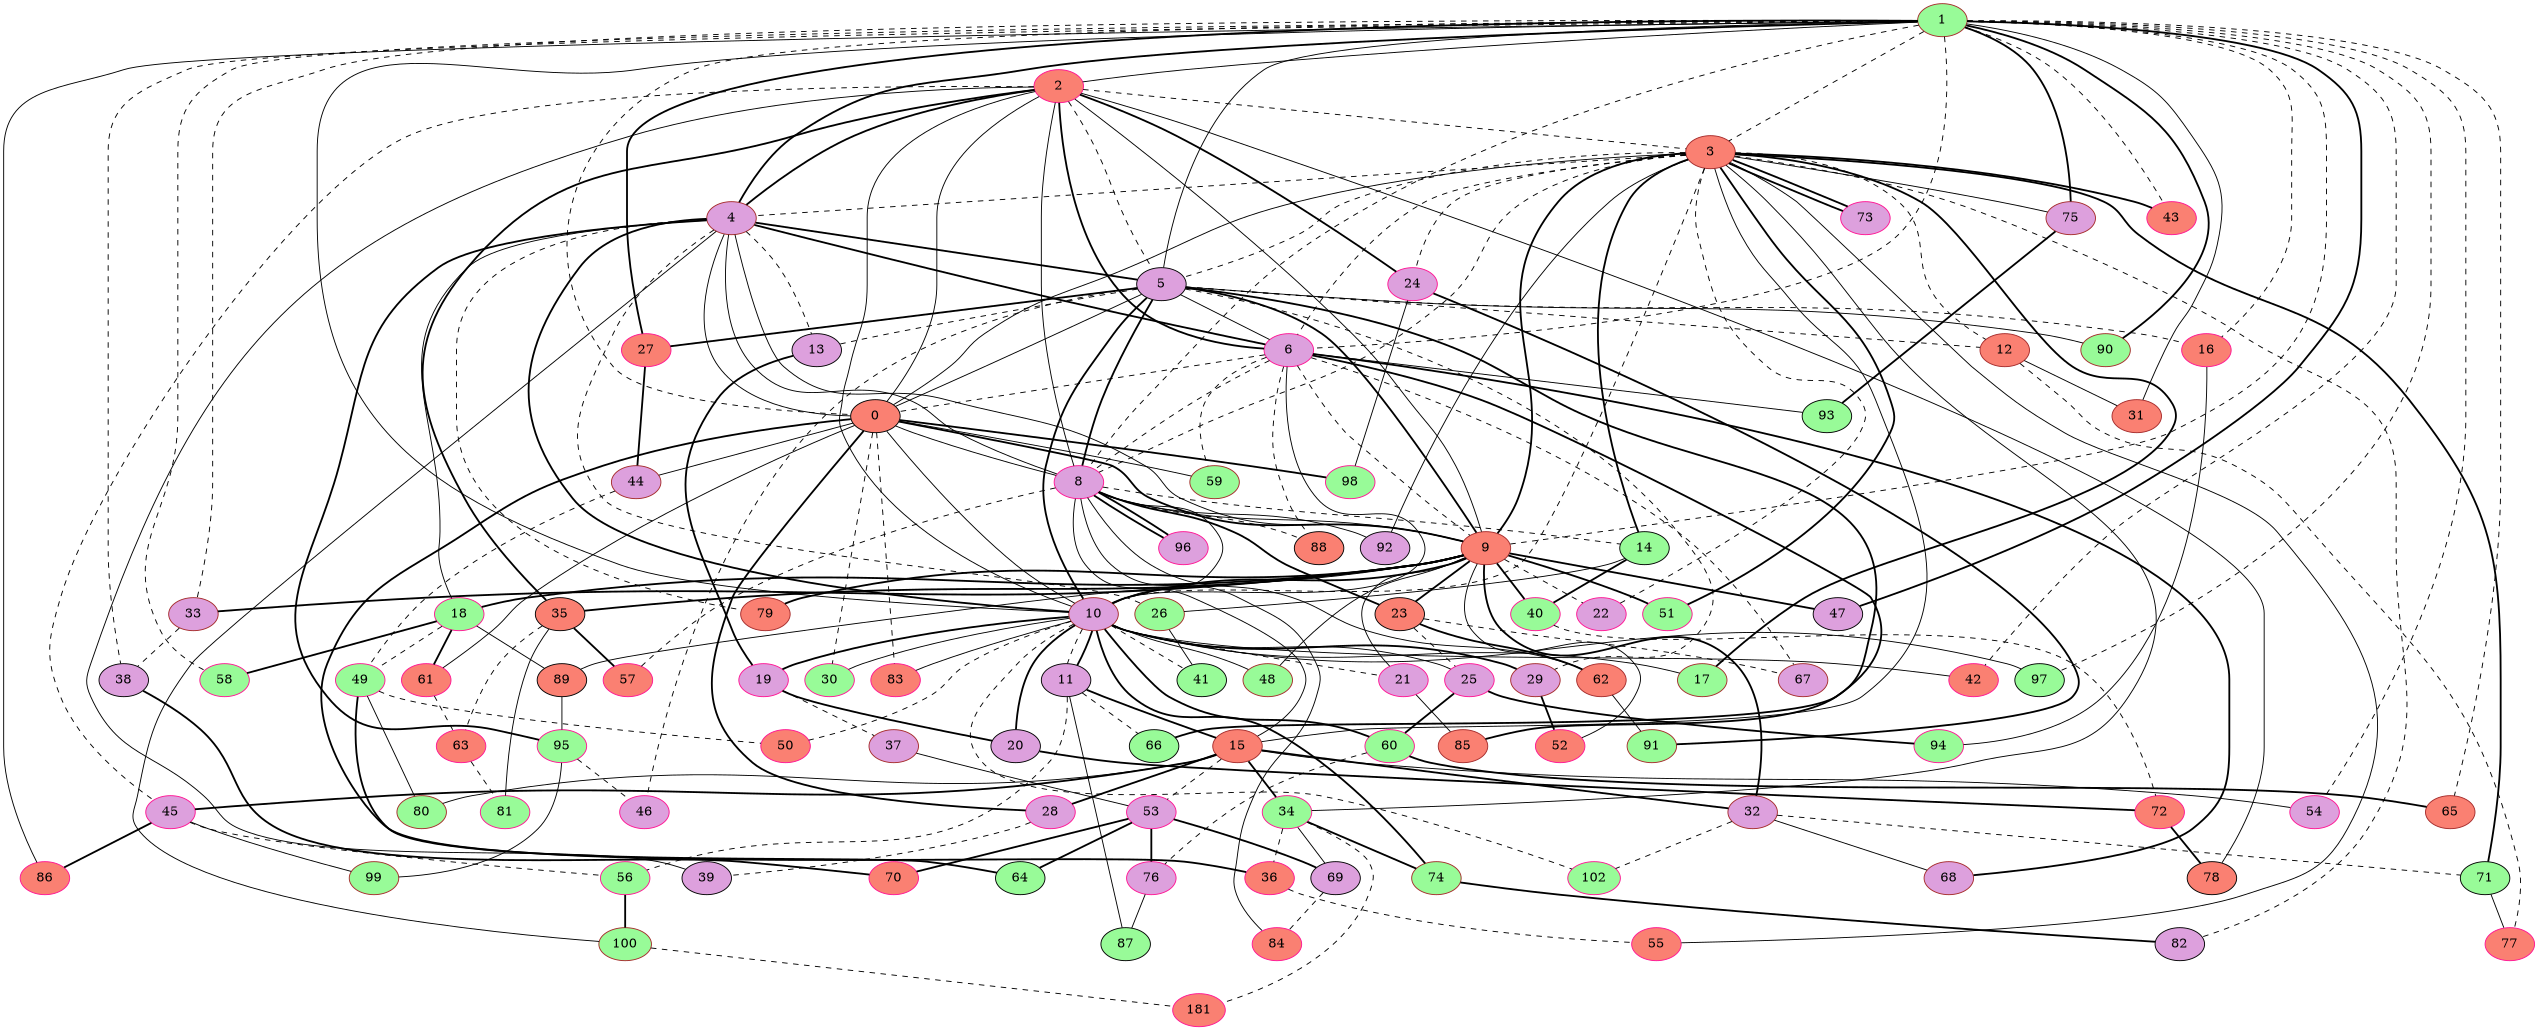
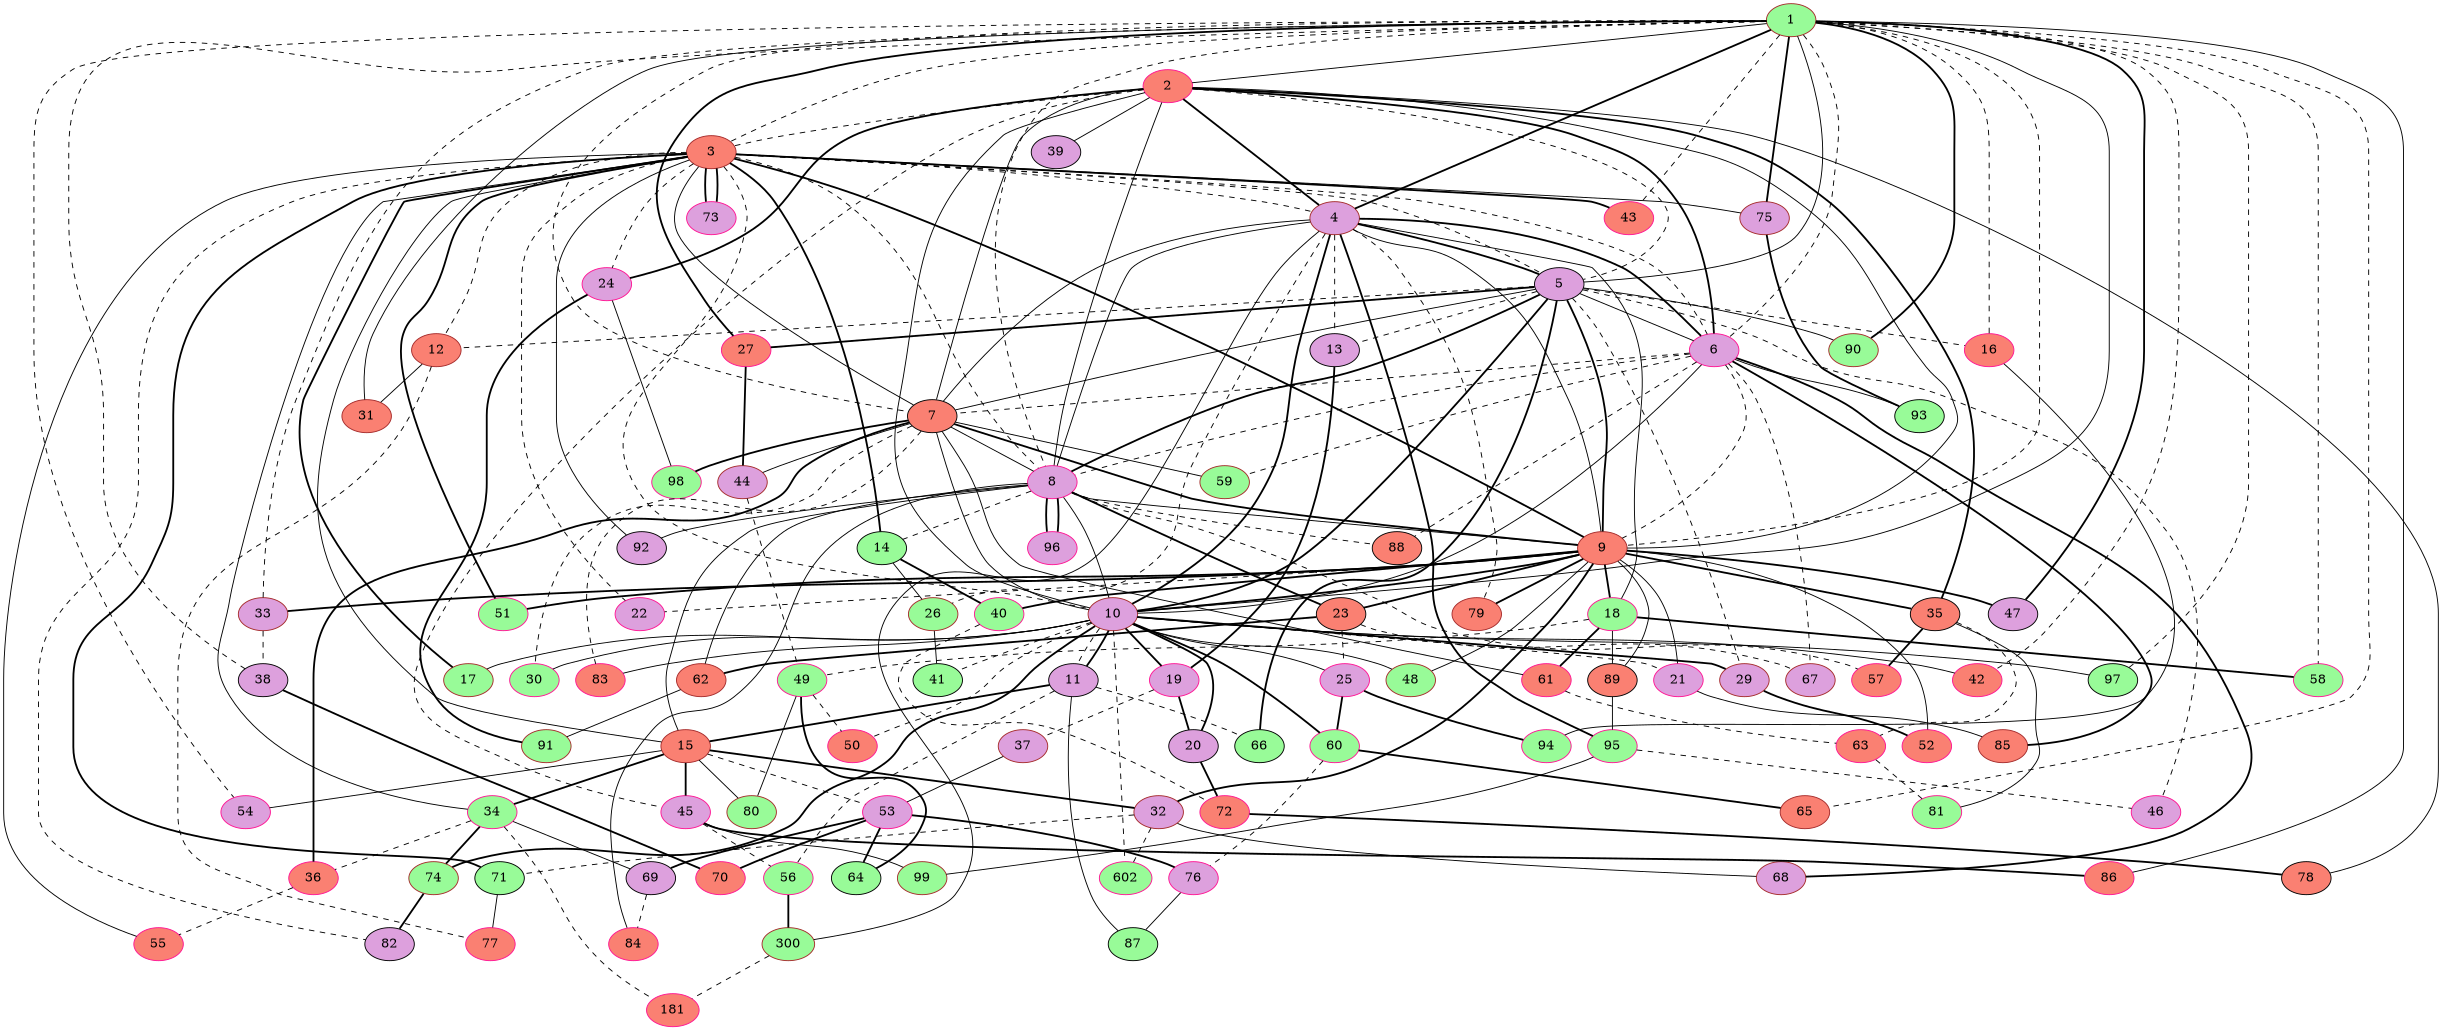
(875, 416) -> (932, 416)
(1050, 812) -> none
(1594, 878) -> (1126, 878)
(625, 944) -> (788, 944)
